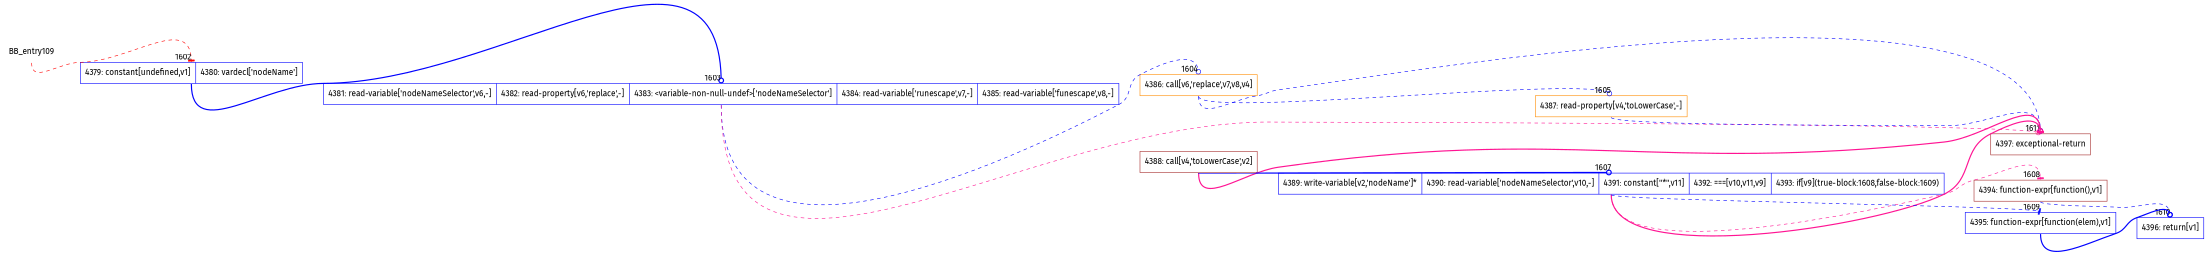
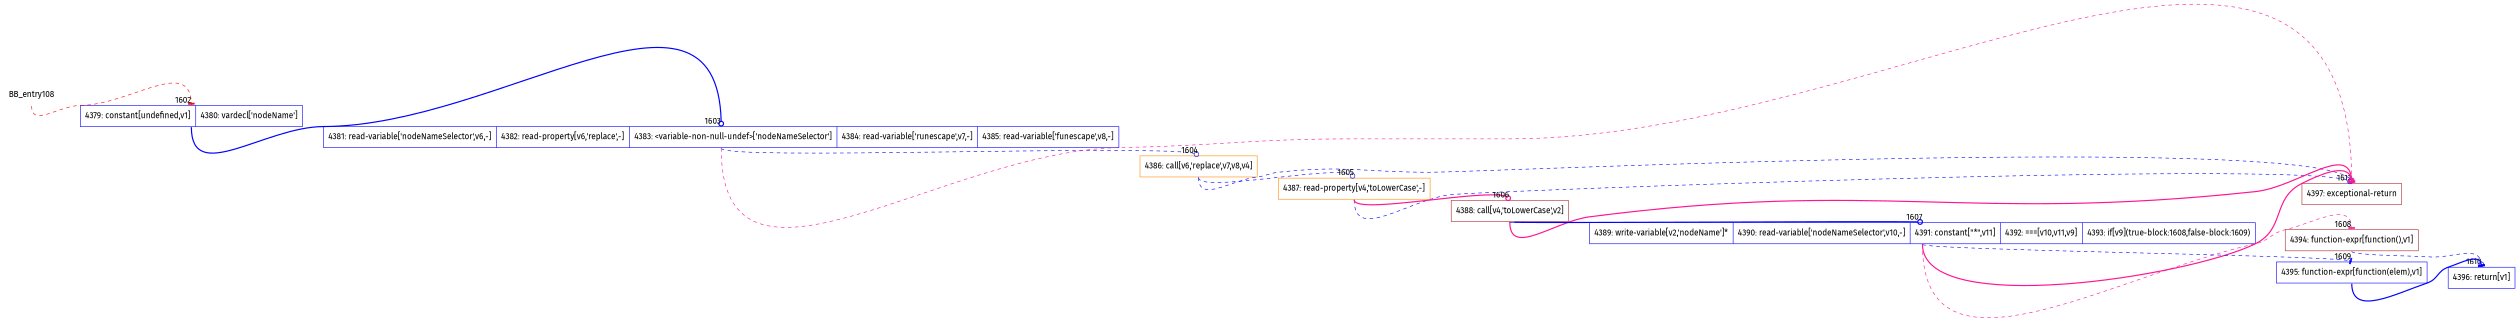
(32, 52) -> (32, 95)
none -> (1411, 202)
(2103, 238) -> (2415, 287)
